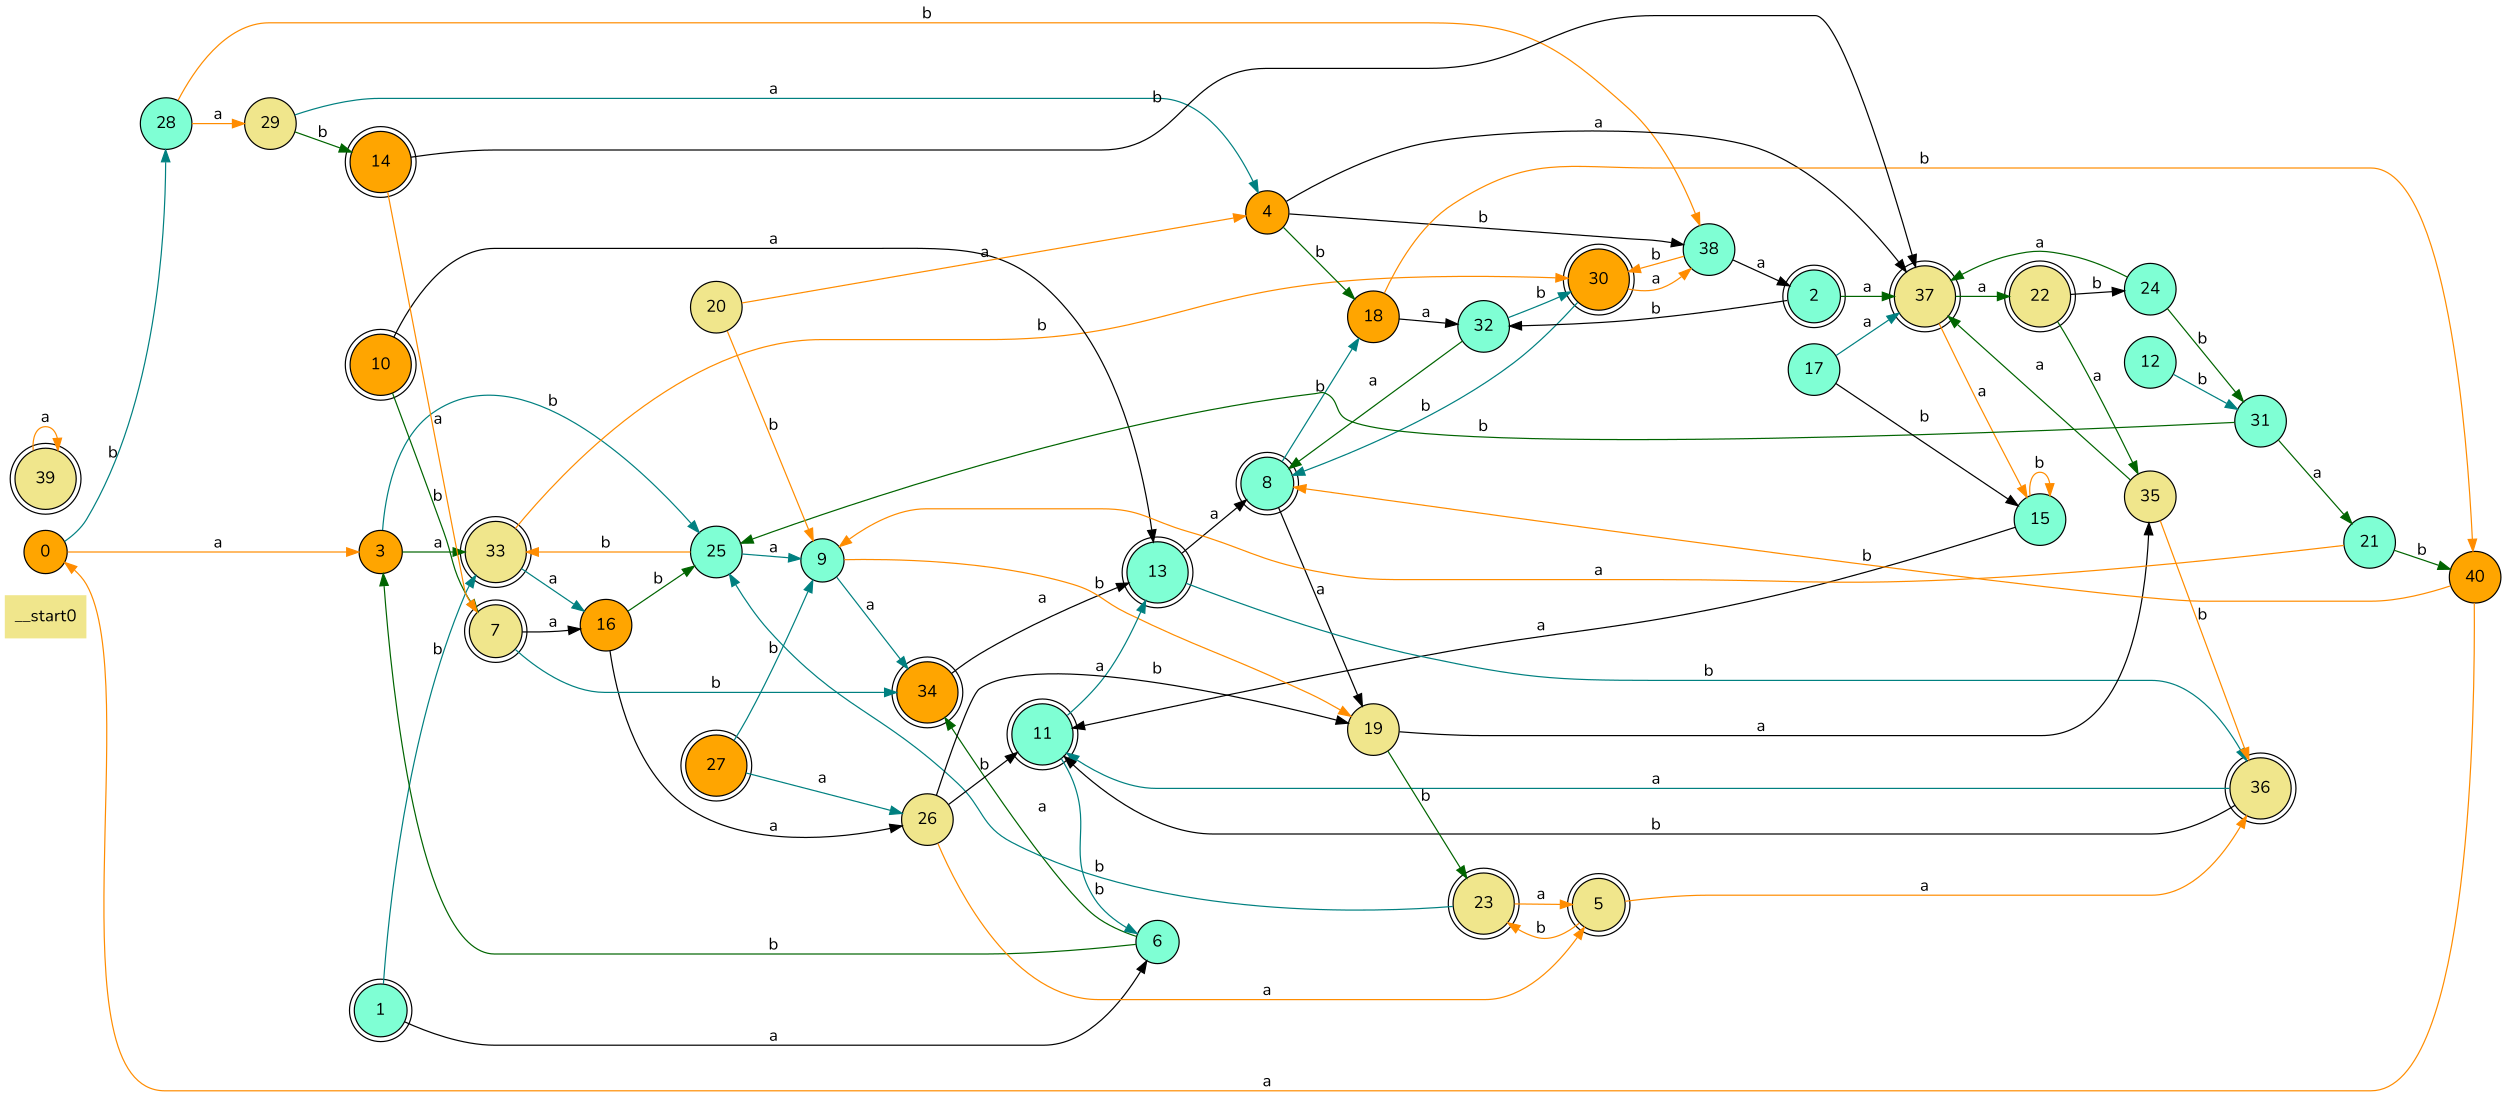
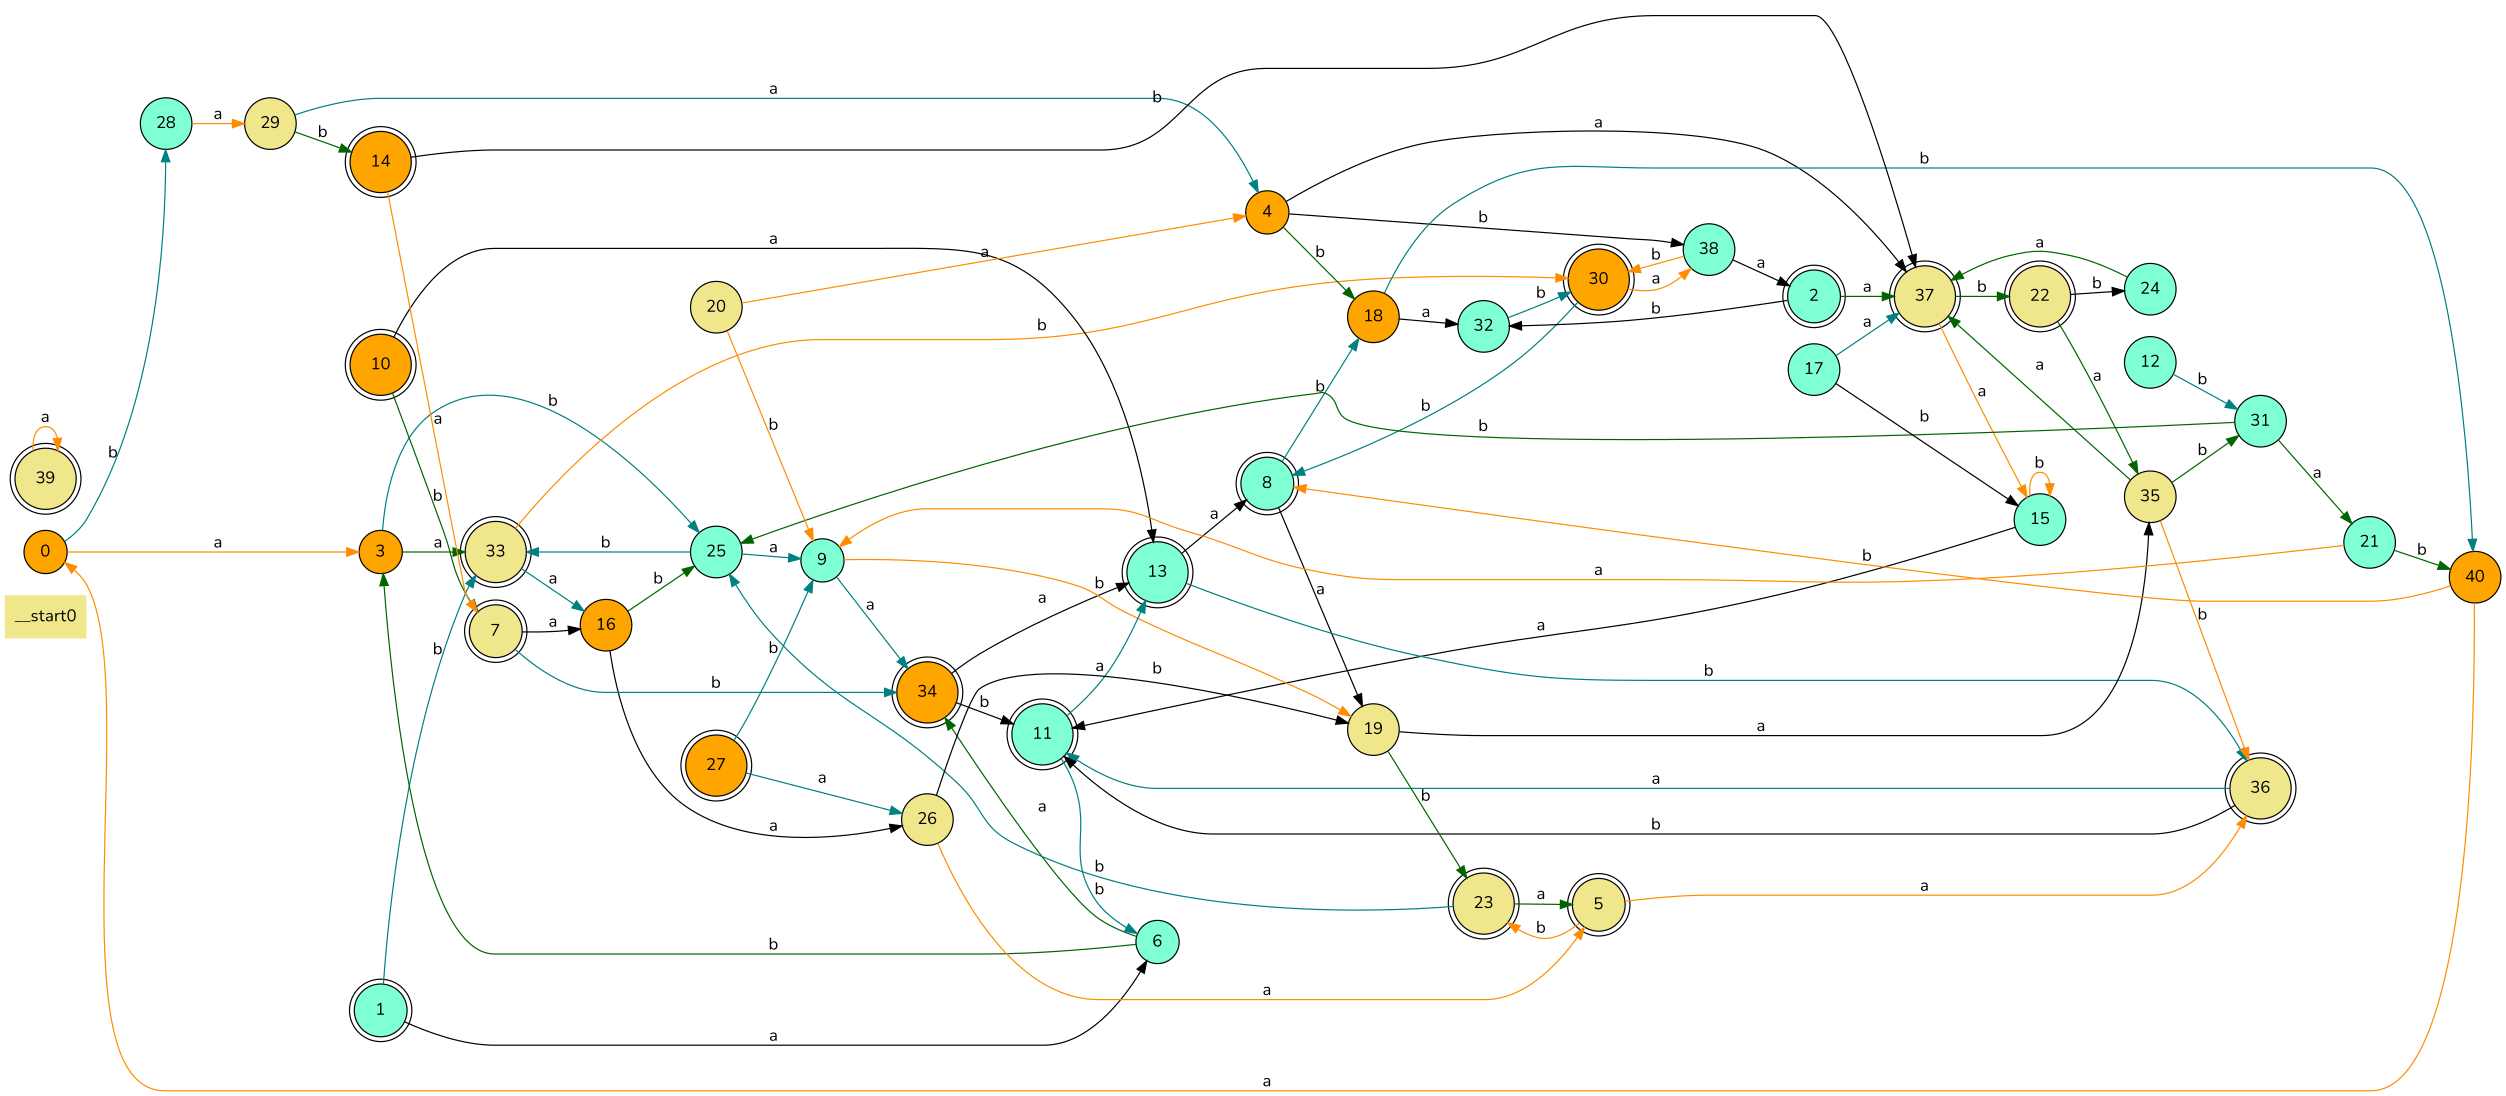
(962, 23) -> none
(2051, 168) -> (2051, 168)
(1982, 287) -> (1982, 287)
(2202, 350) -> (2200, 463)
(1381, 401) -> none
(615, 552) -> (615, 552)
(978, 782) -> (979, 711)
(1537, 904) -> (1537, 904)
